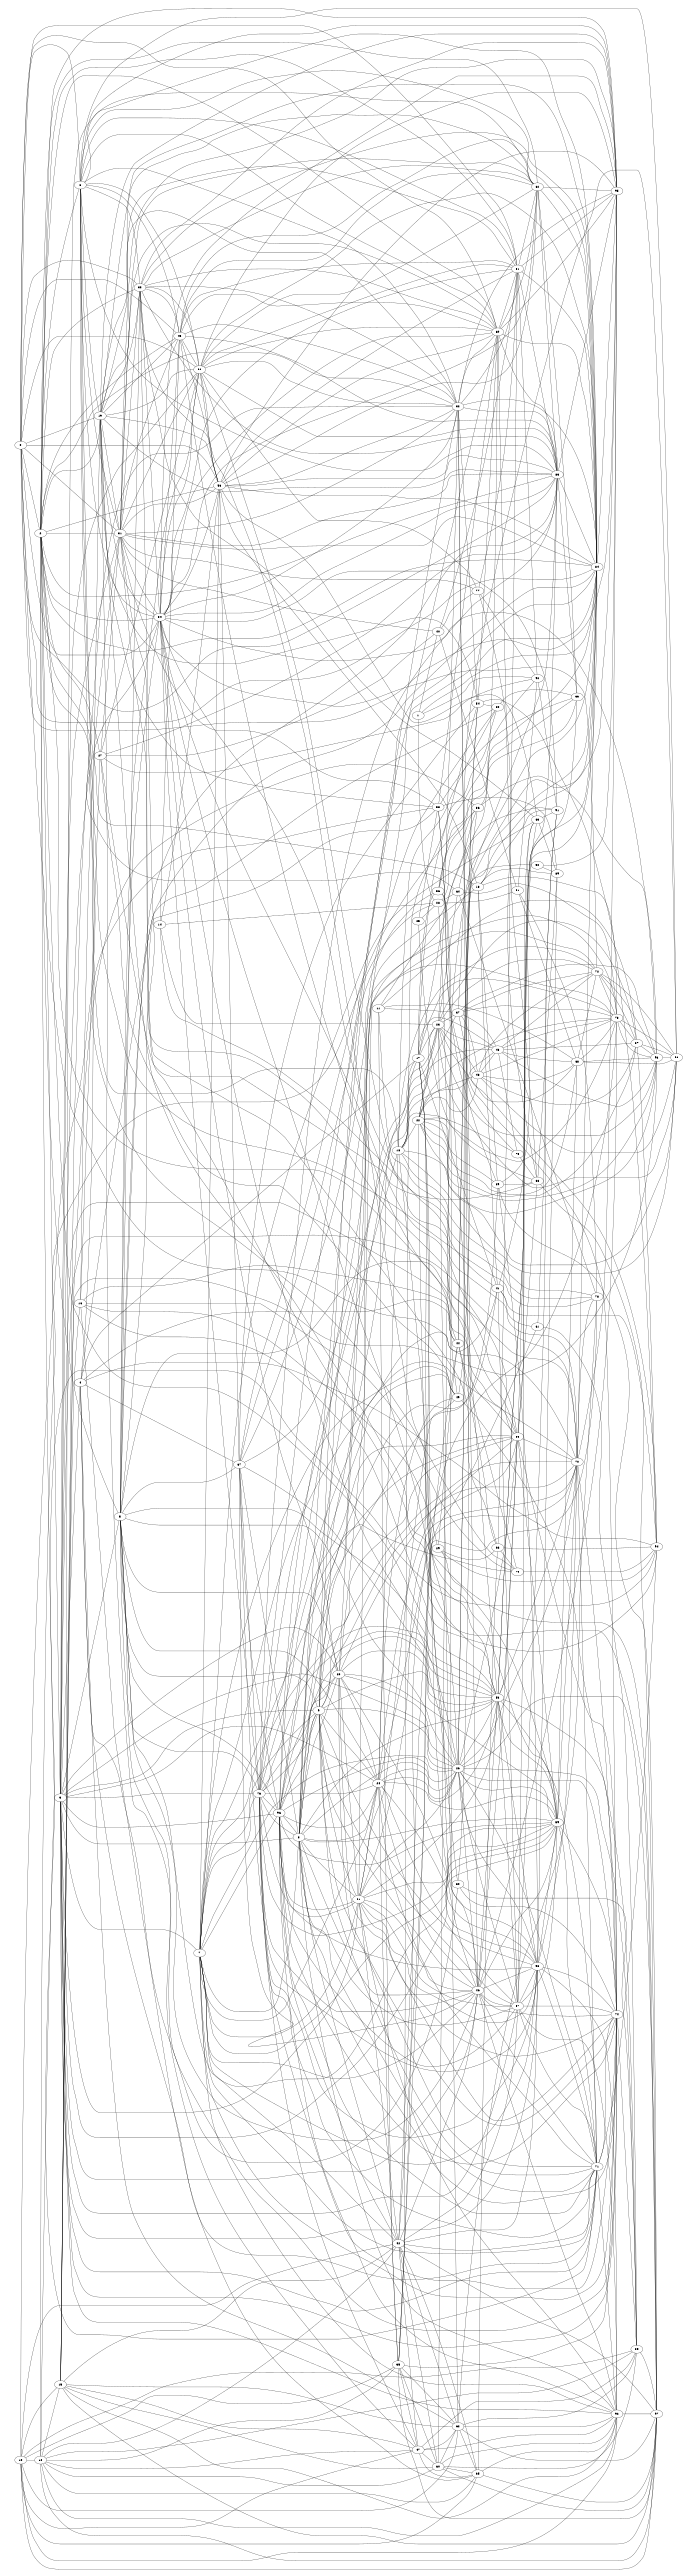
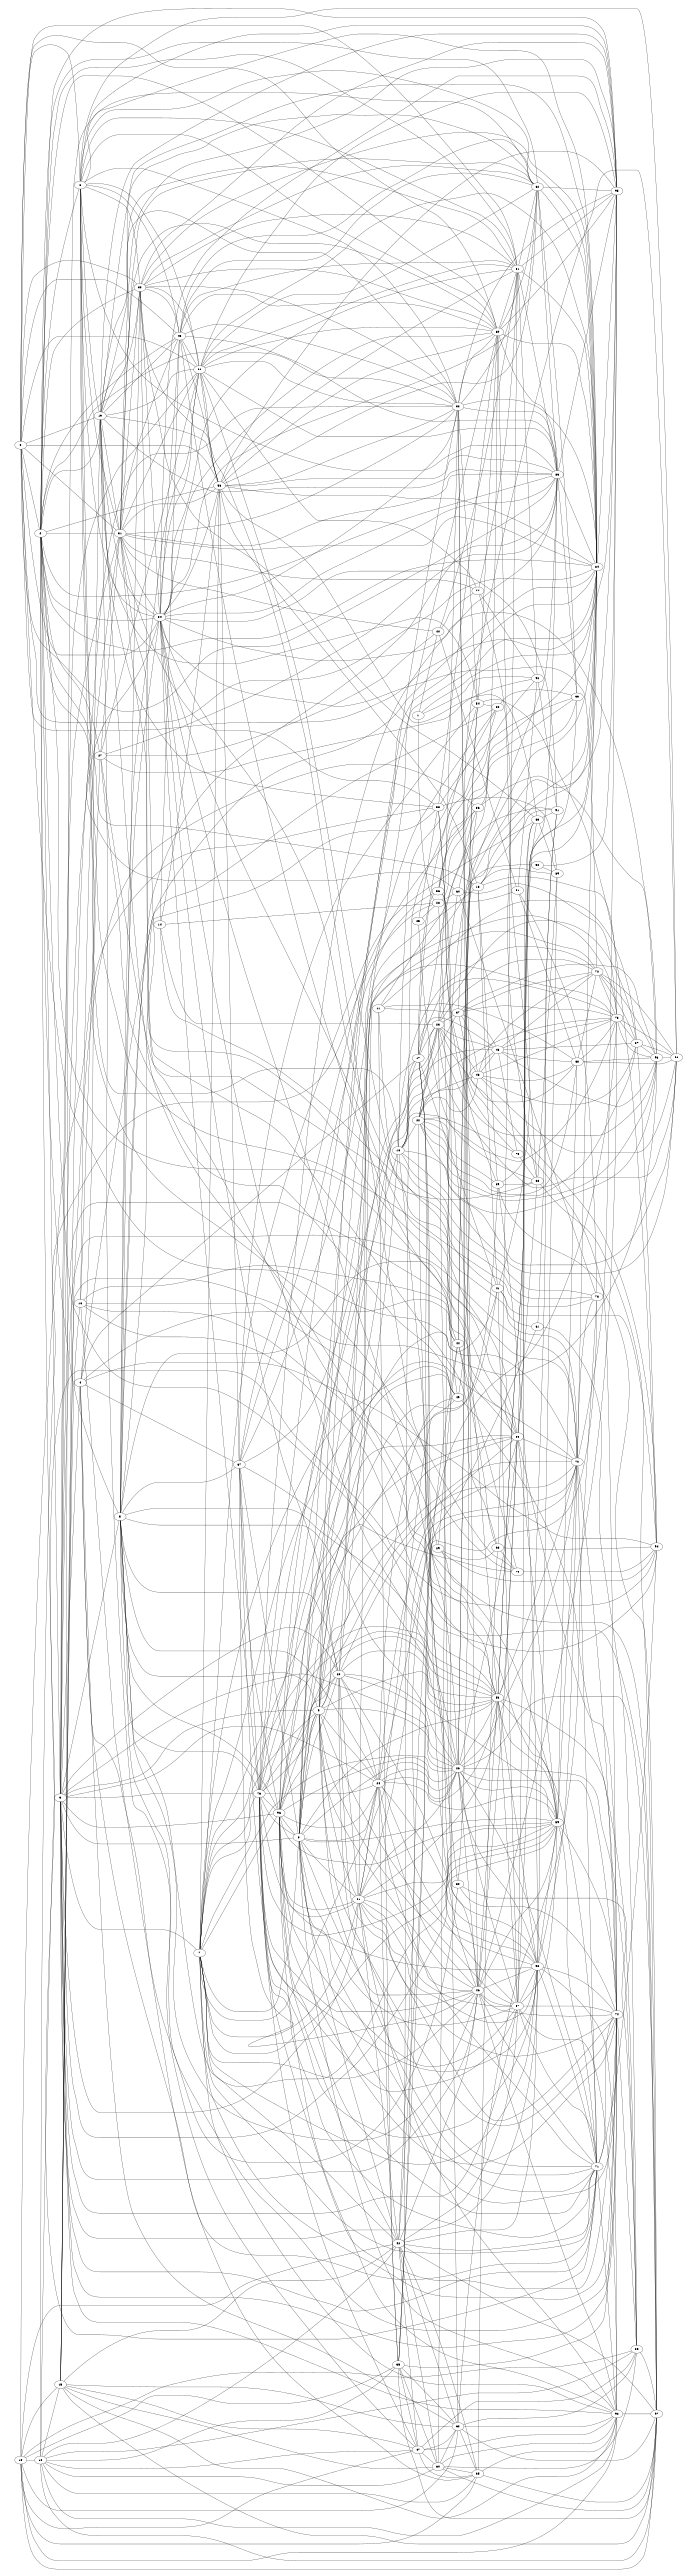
(323, 454) -> (327, 215)
(388, 1467) -> (362, 1459)
(290, 1825) -> (288, 1826)
none -> (324, 2032)
